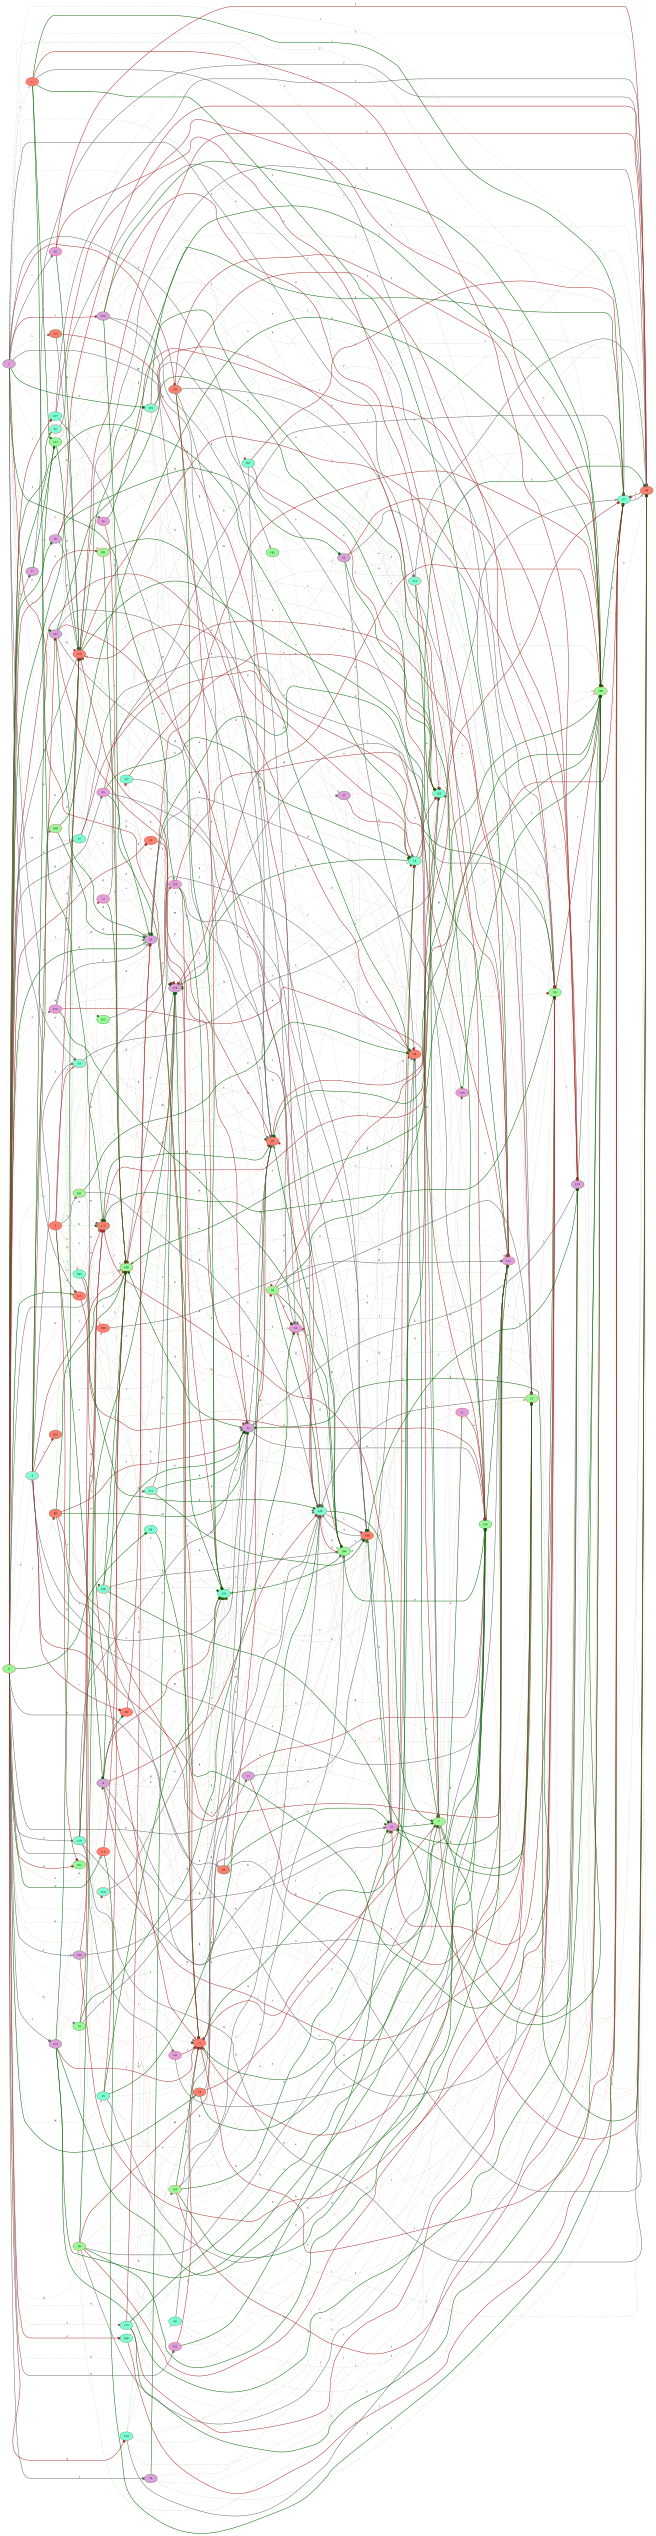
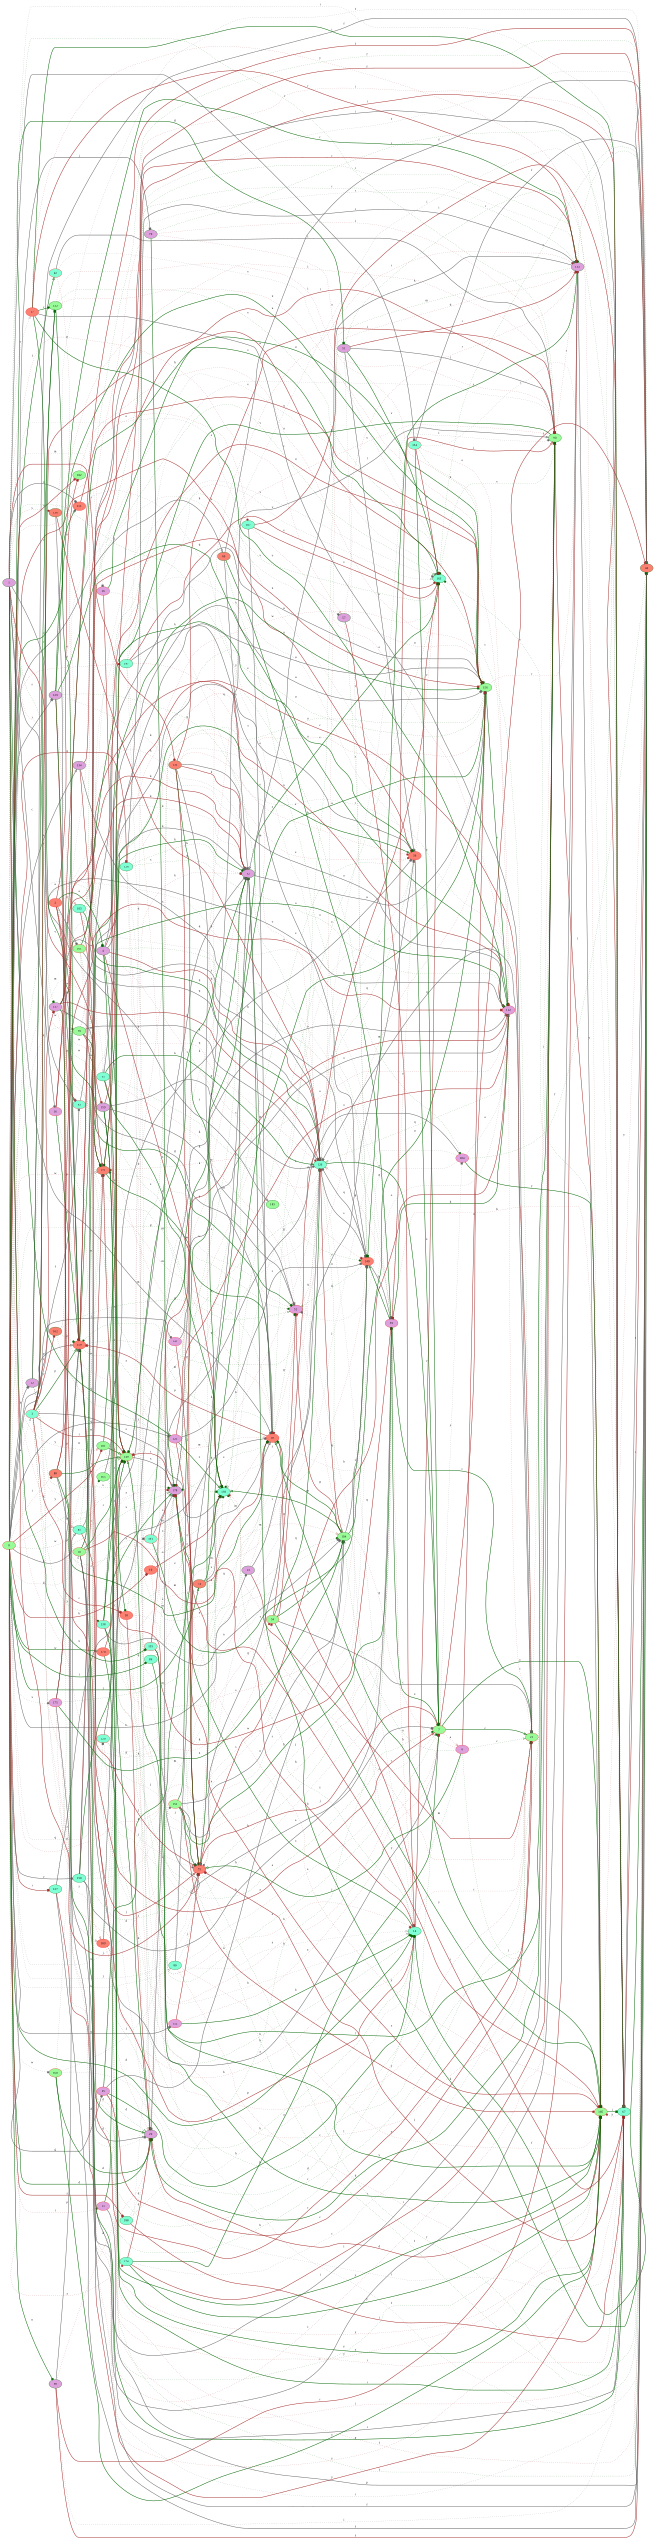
(103, 552) -> (103, 1446)
(364, 566) -> (634, 2464)
